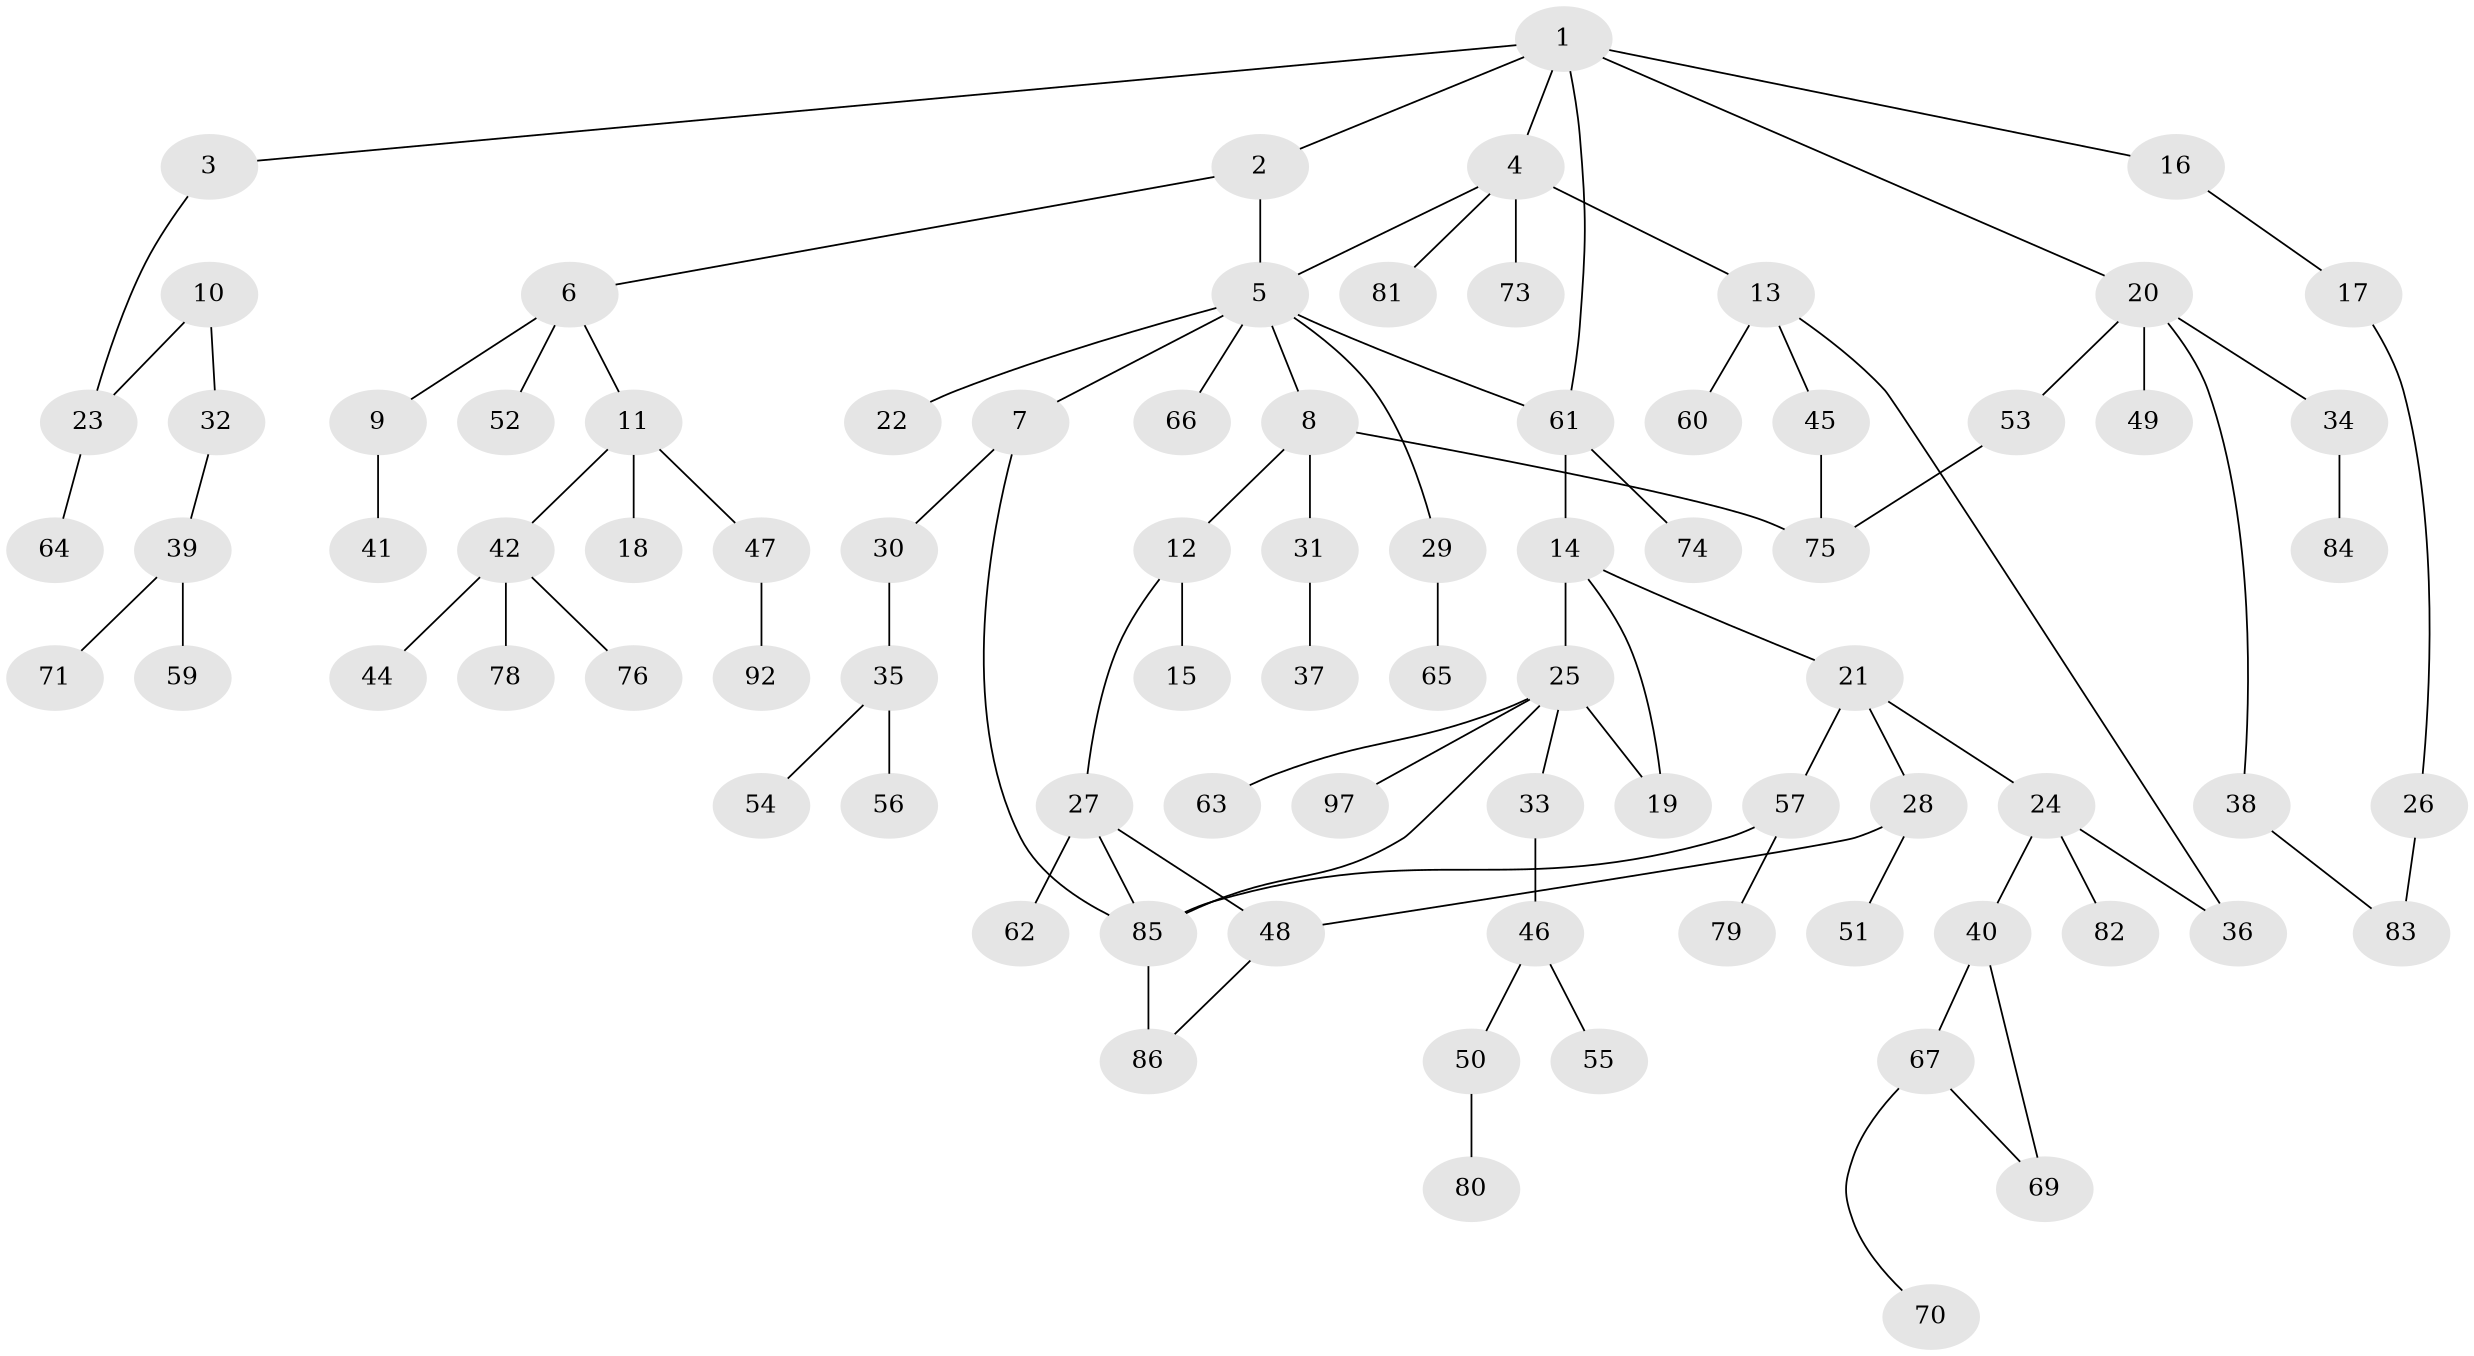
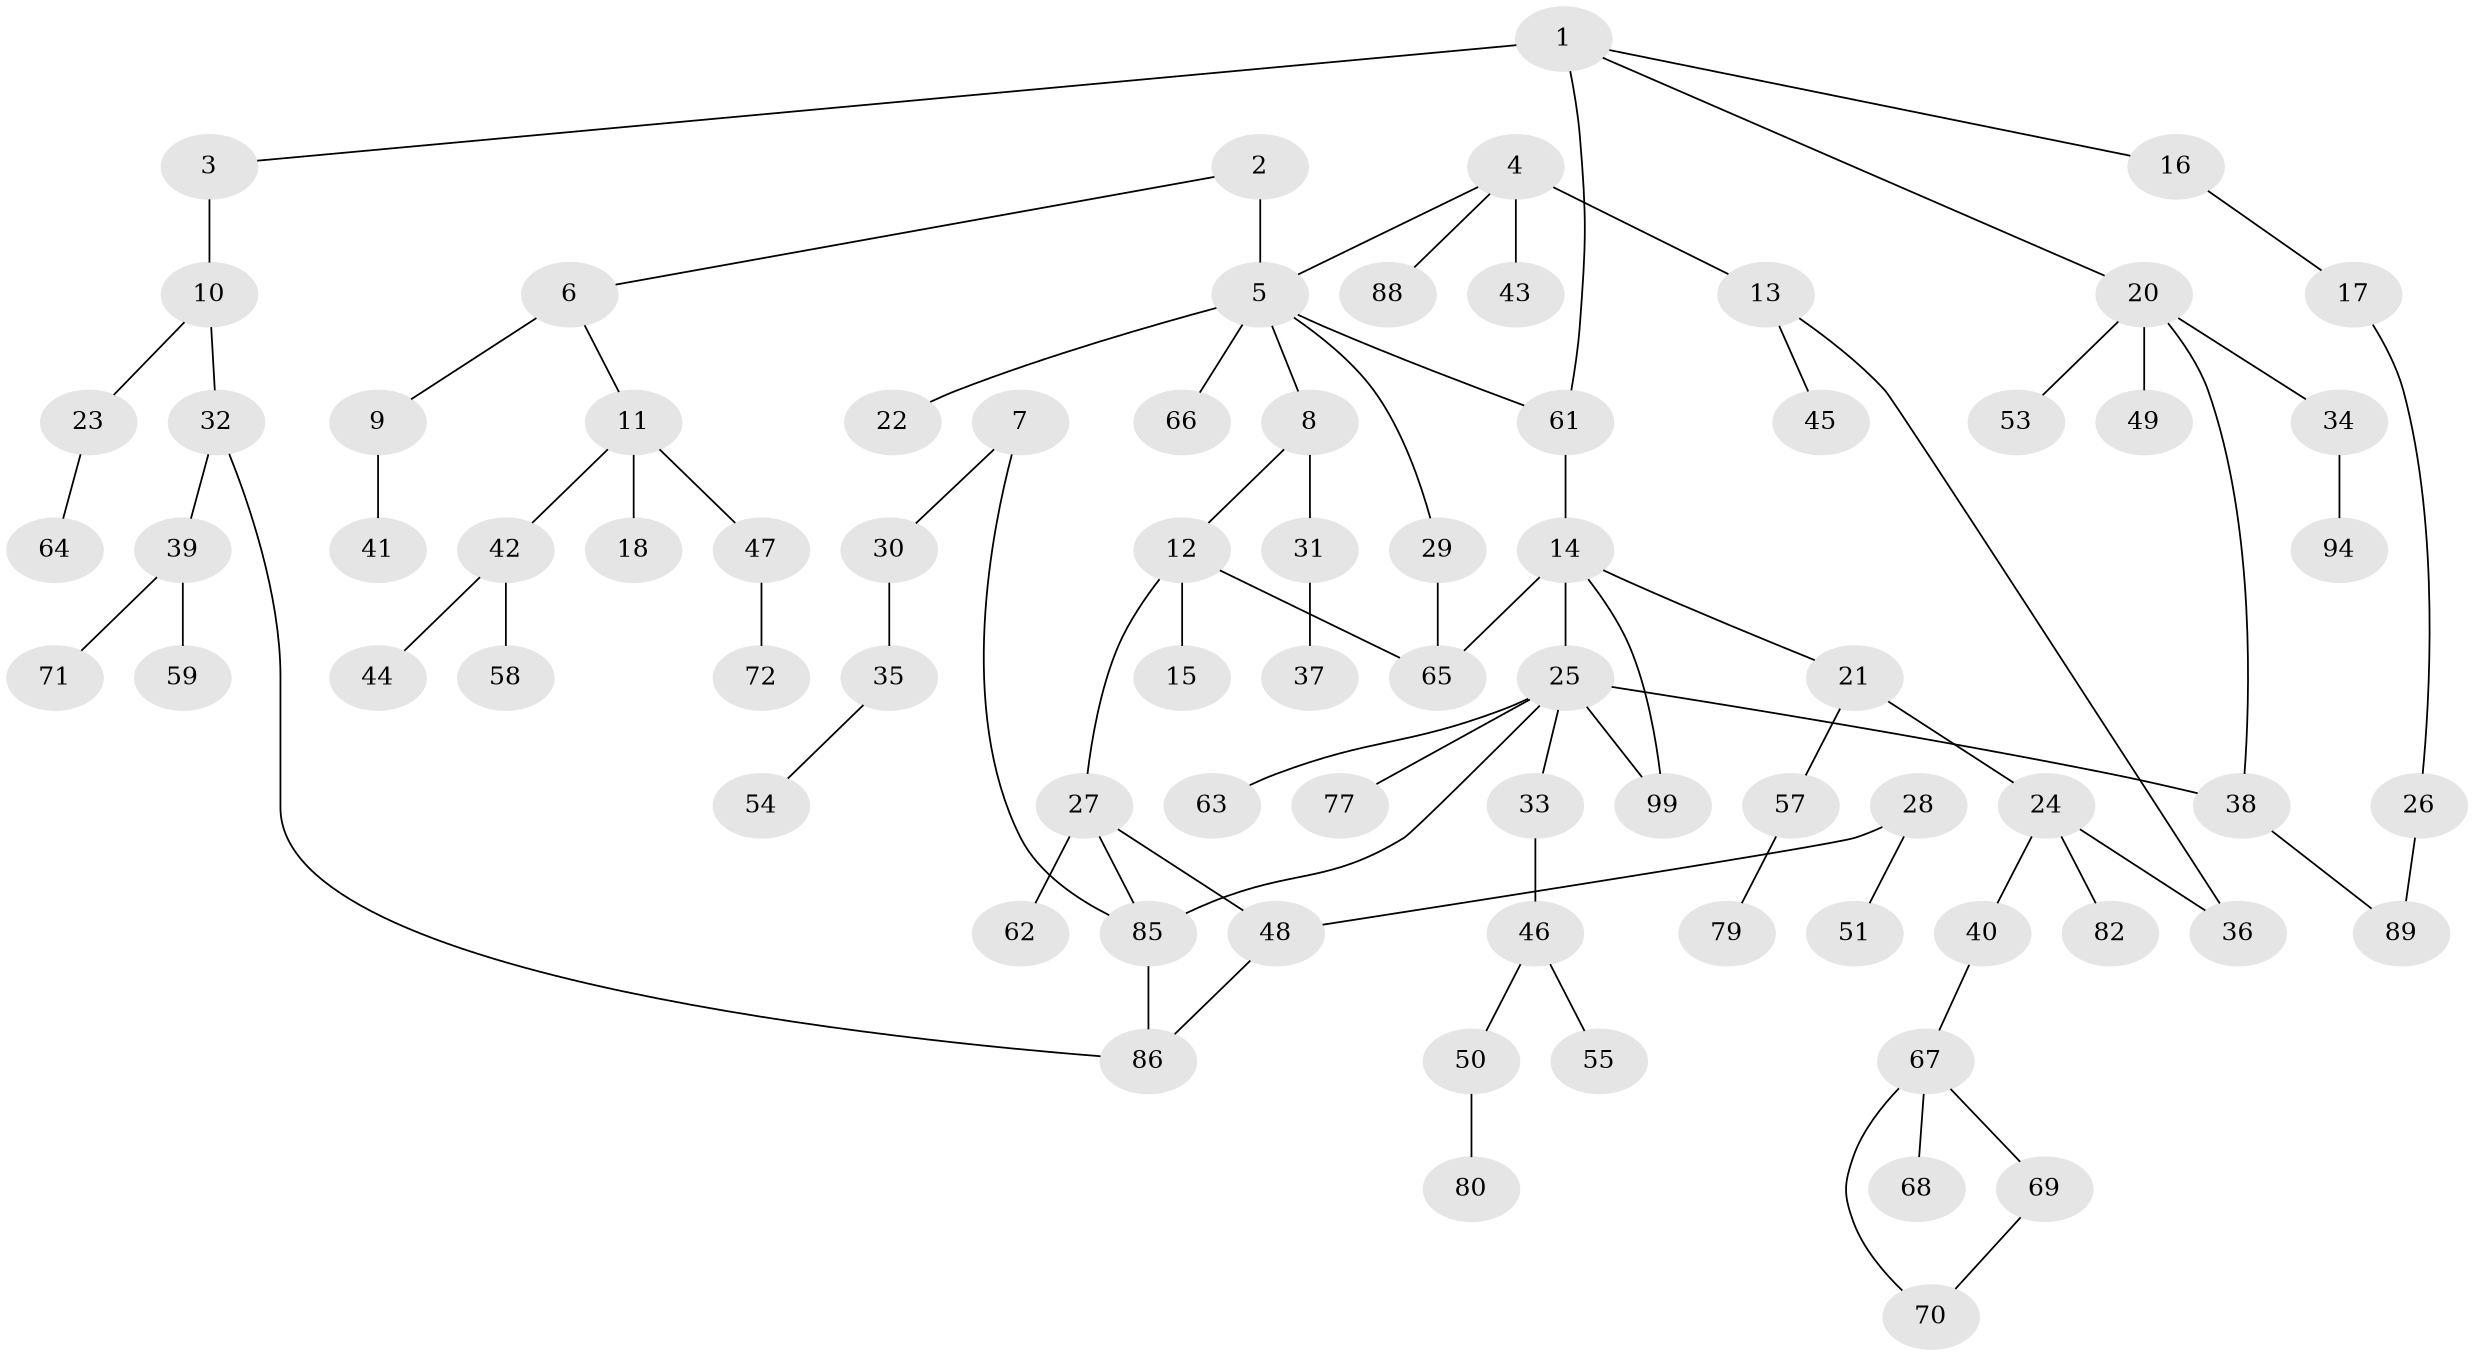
(1412, 103) -> none
(1540, 103) -> none
(133, 289) -> (209, 231)
(1388, 295) -> (1388, 295)
(1516, 295) -> (1516, 295)
(1140, 359) -> none
(506, 422) -> none
(1693, 422) -> none
(1693, 550) -> none
(1821, 550) -> none
(2339, 550) -> (2339, 550)
none -> (1296, 608)
none -> (1502, 614)
(506, 678) -> (506, 678)
(634, 678) -> none
(761, 678) -> (761, 678)
none -> (1905, 736)
(1887, 742) -> none
(889, 806) -> none
(1340, 806) -> (1340, 806)
(1663, 806) -> (1663, 806)
(1470, 870) -> none
(2402, 934) -> (2402, 934)
none -> (485, 955)
(2014, 1061) -> (1988, 1253)
none -> (1917, 1189)
